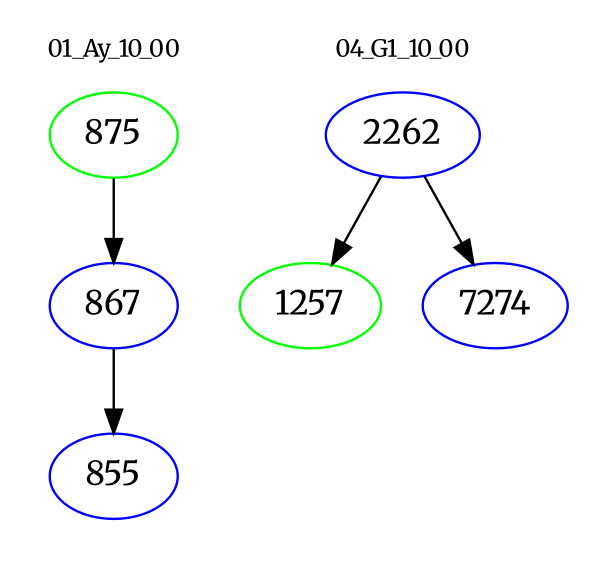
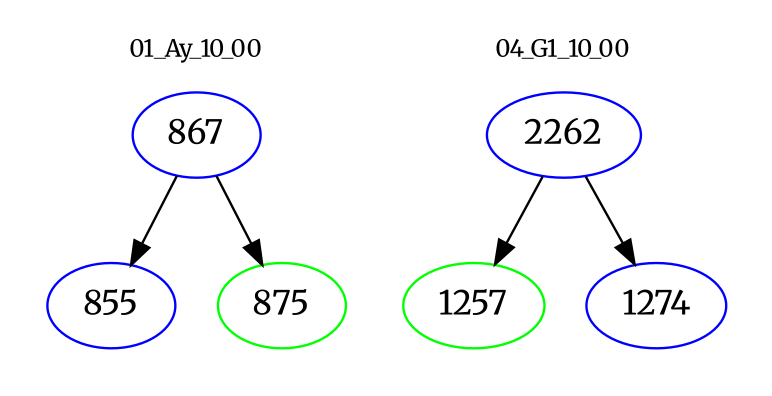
(114, 209) -> (234, 210)
(495, 306) -> (656, 306)
